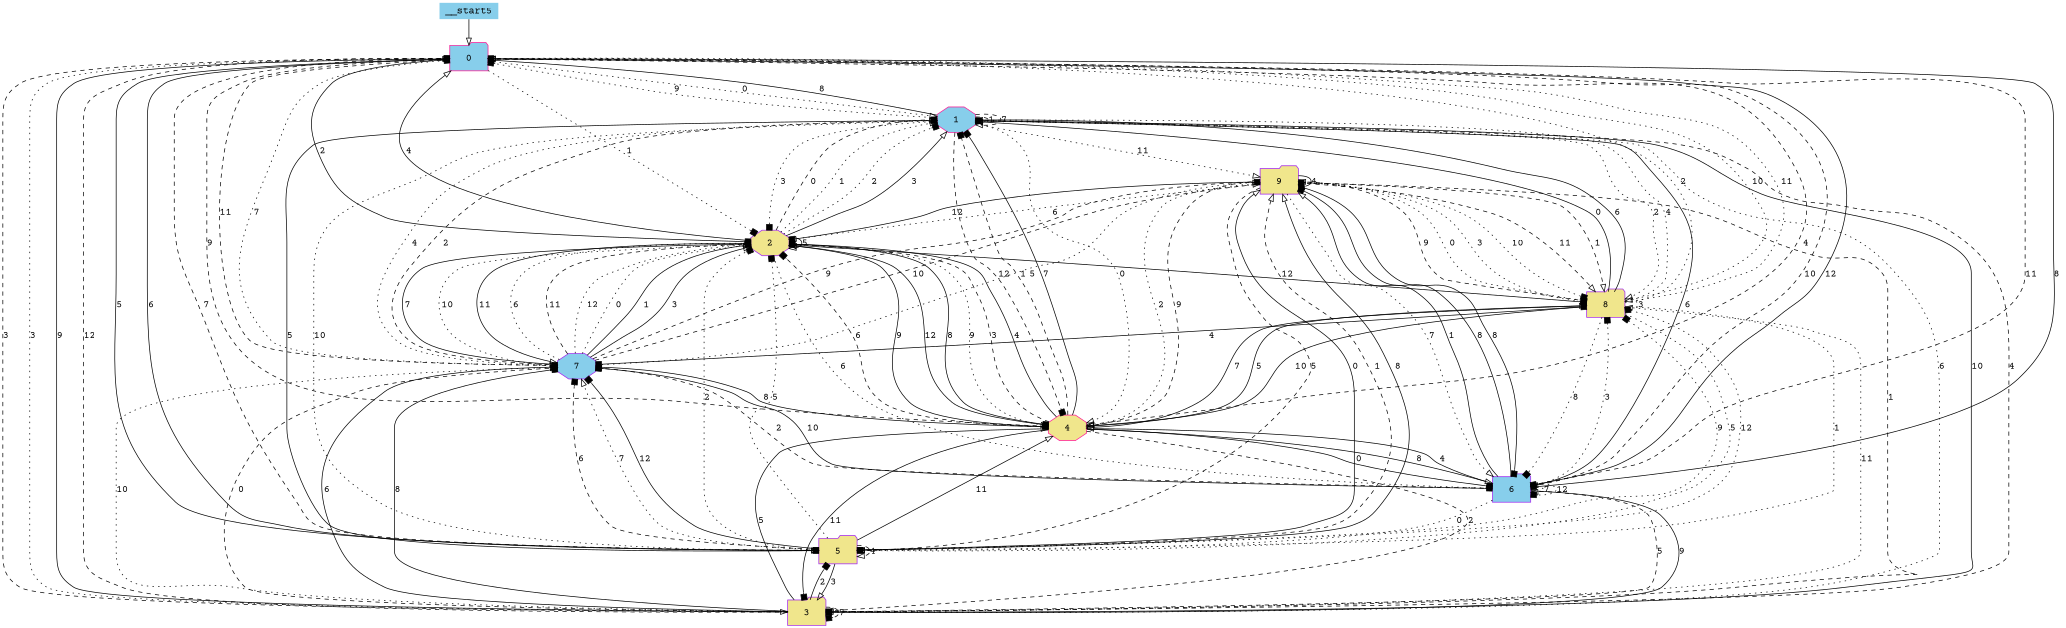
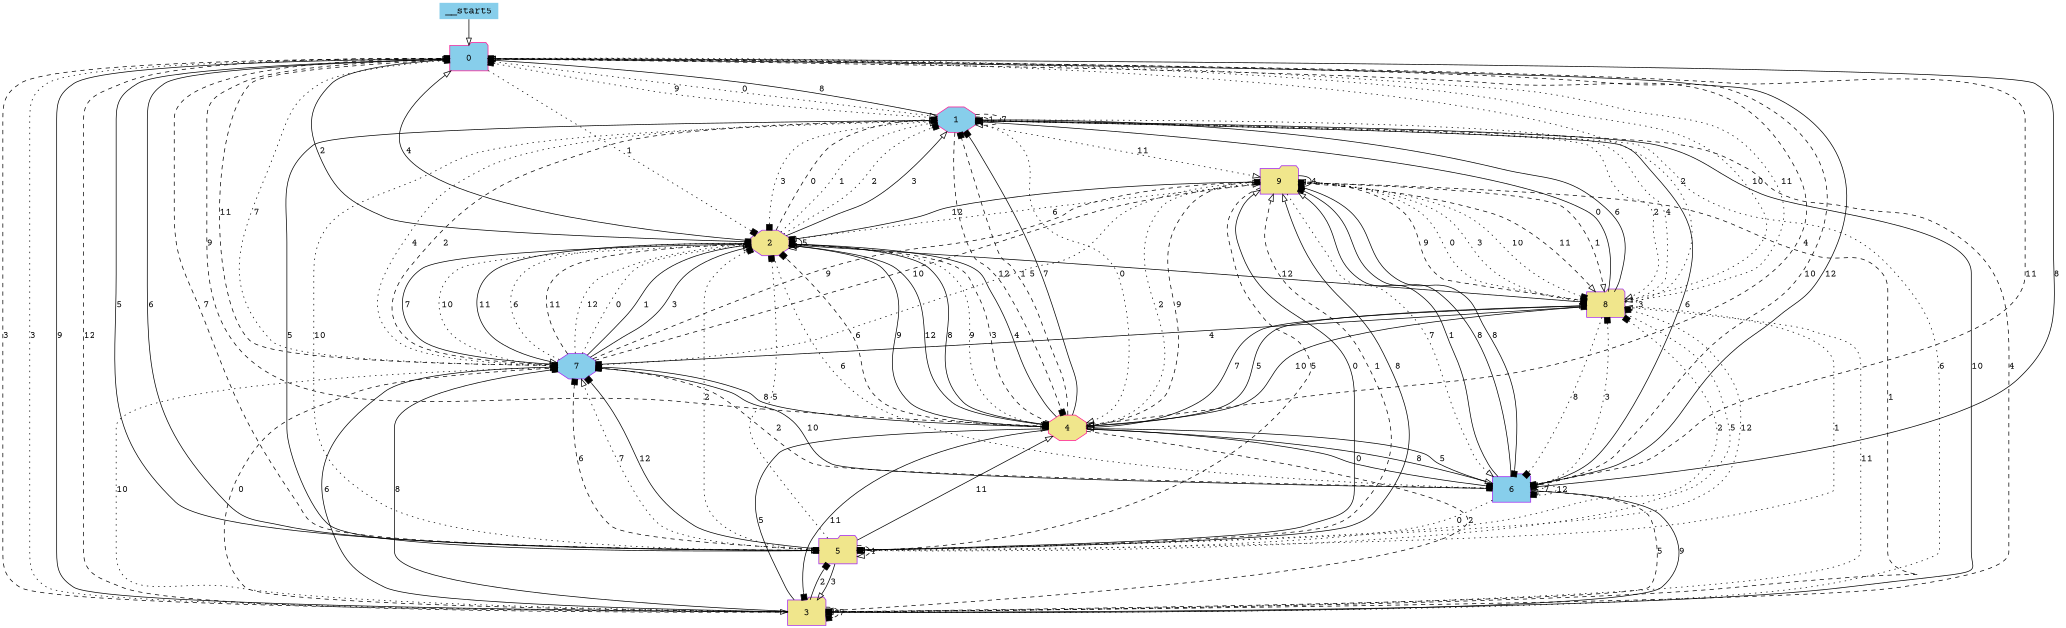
(1720, 428) -> (1720, 428)
(1443, 459) -> (1443, 459)
